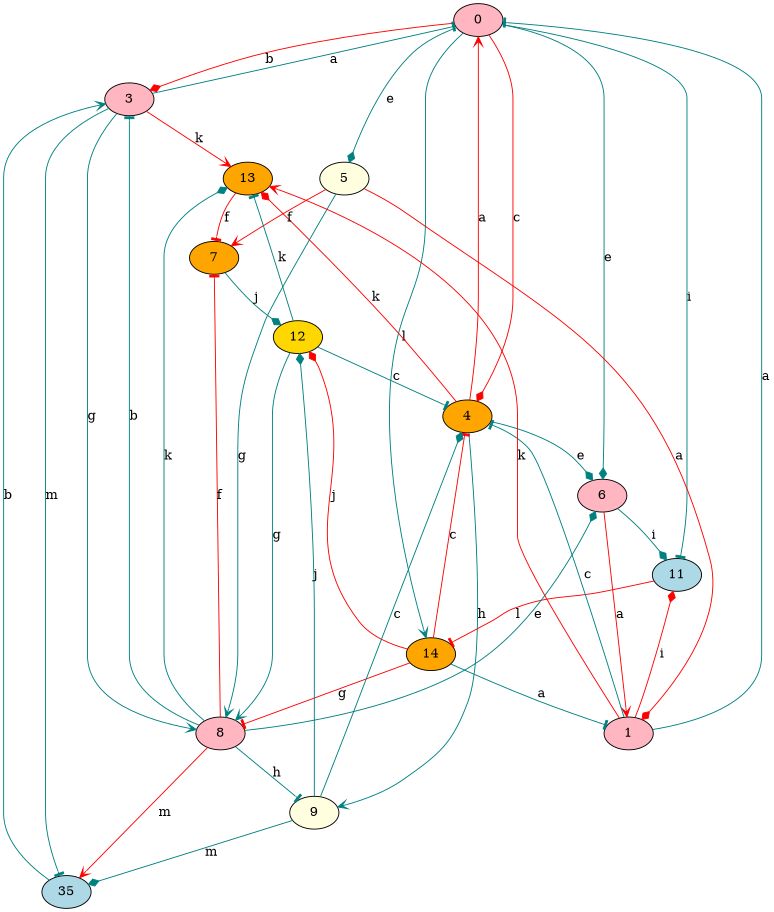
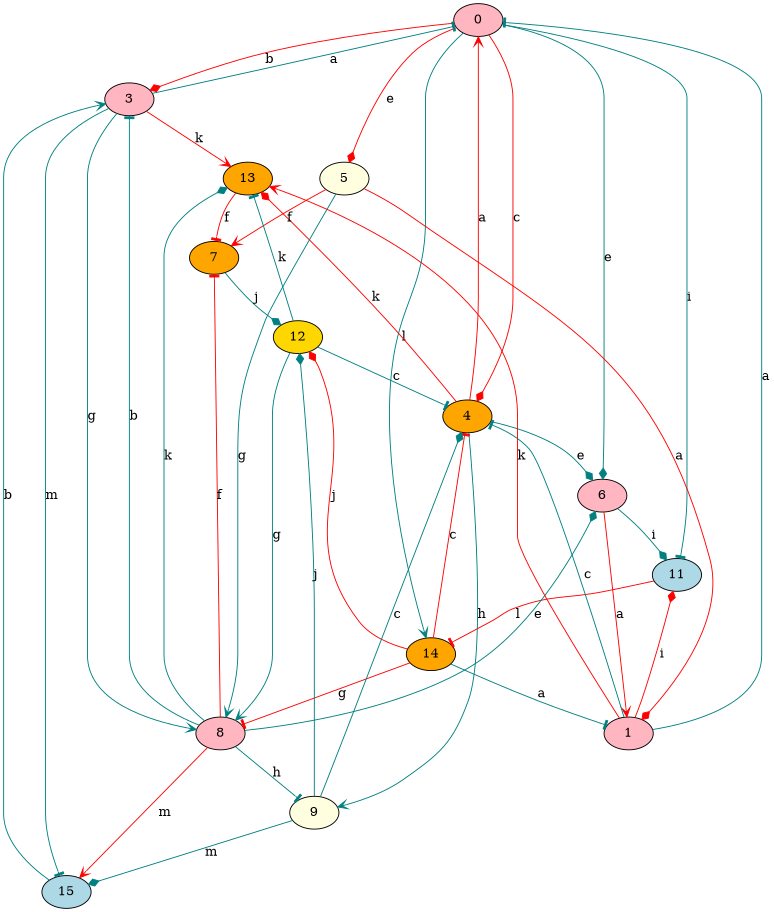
(391, 78) -> (391, 78)
(67, 892) -> (67, 892)
